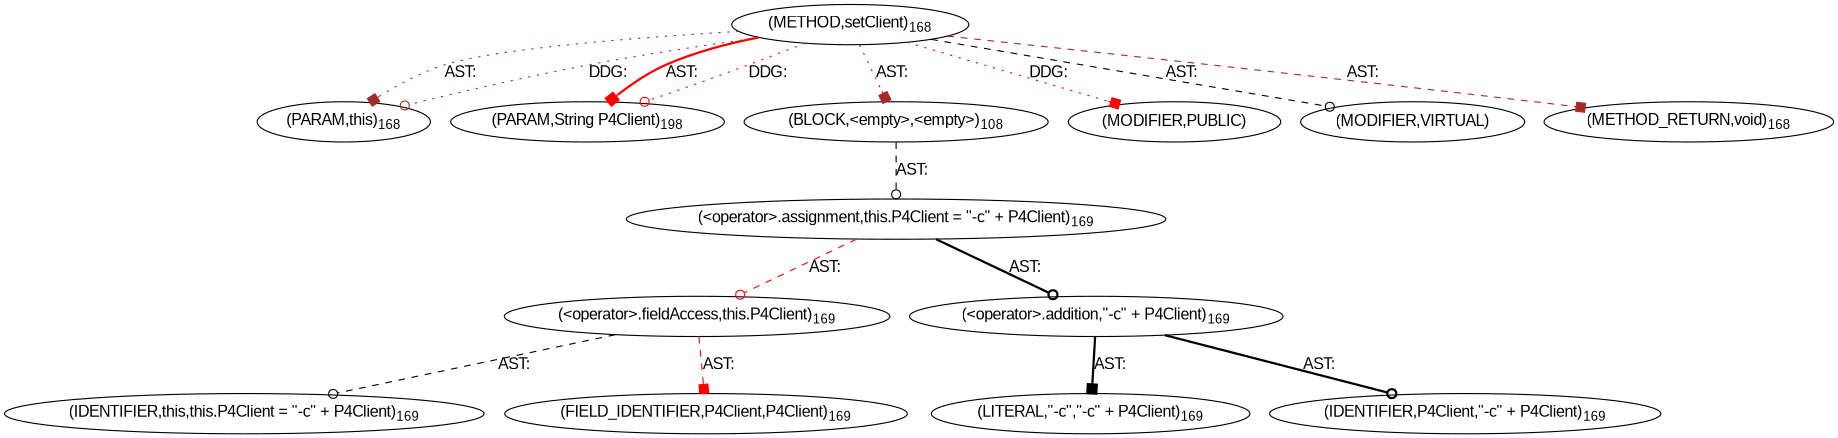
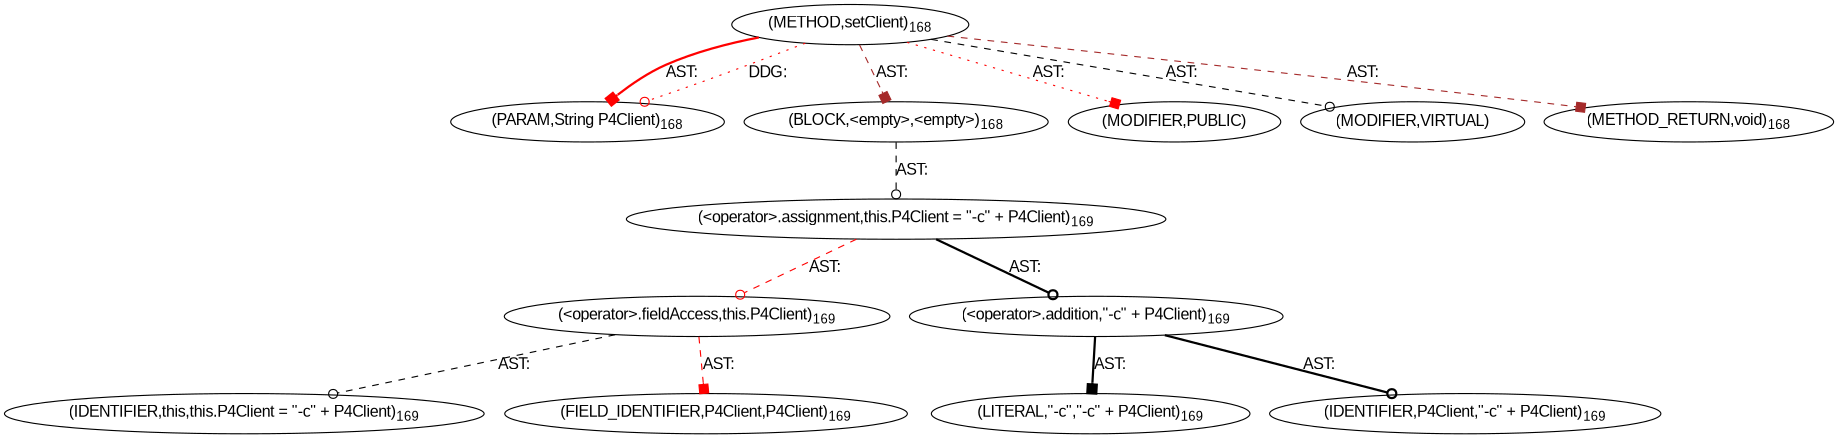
(871, 68) -> (871, 68)
(1051, 73) -> (1051, 73)
(672, 120) -> (672, 120)
(992, 120) -> (992, 120)
(344, 122) -> none
